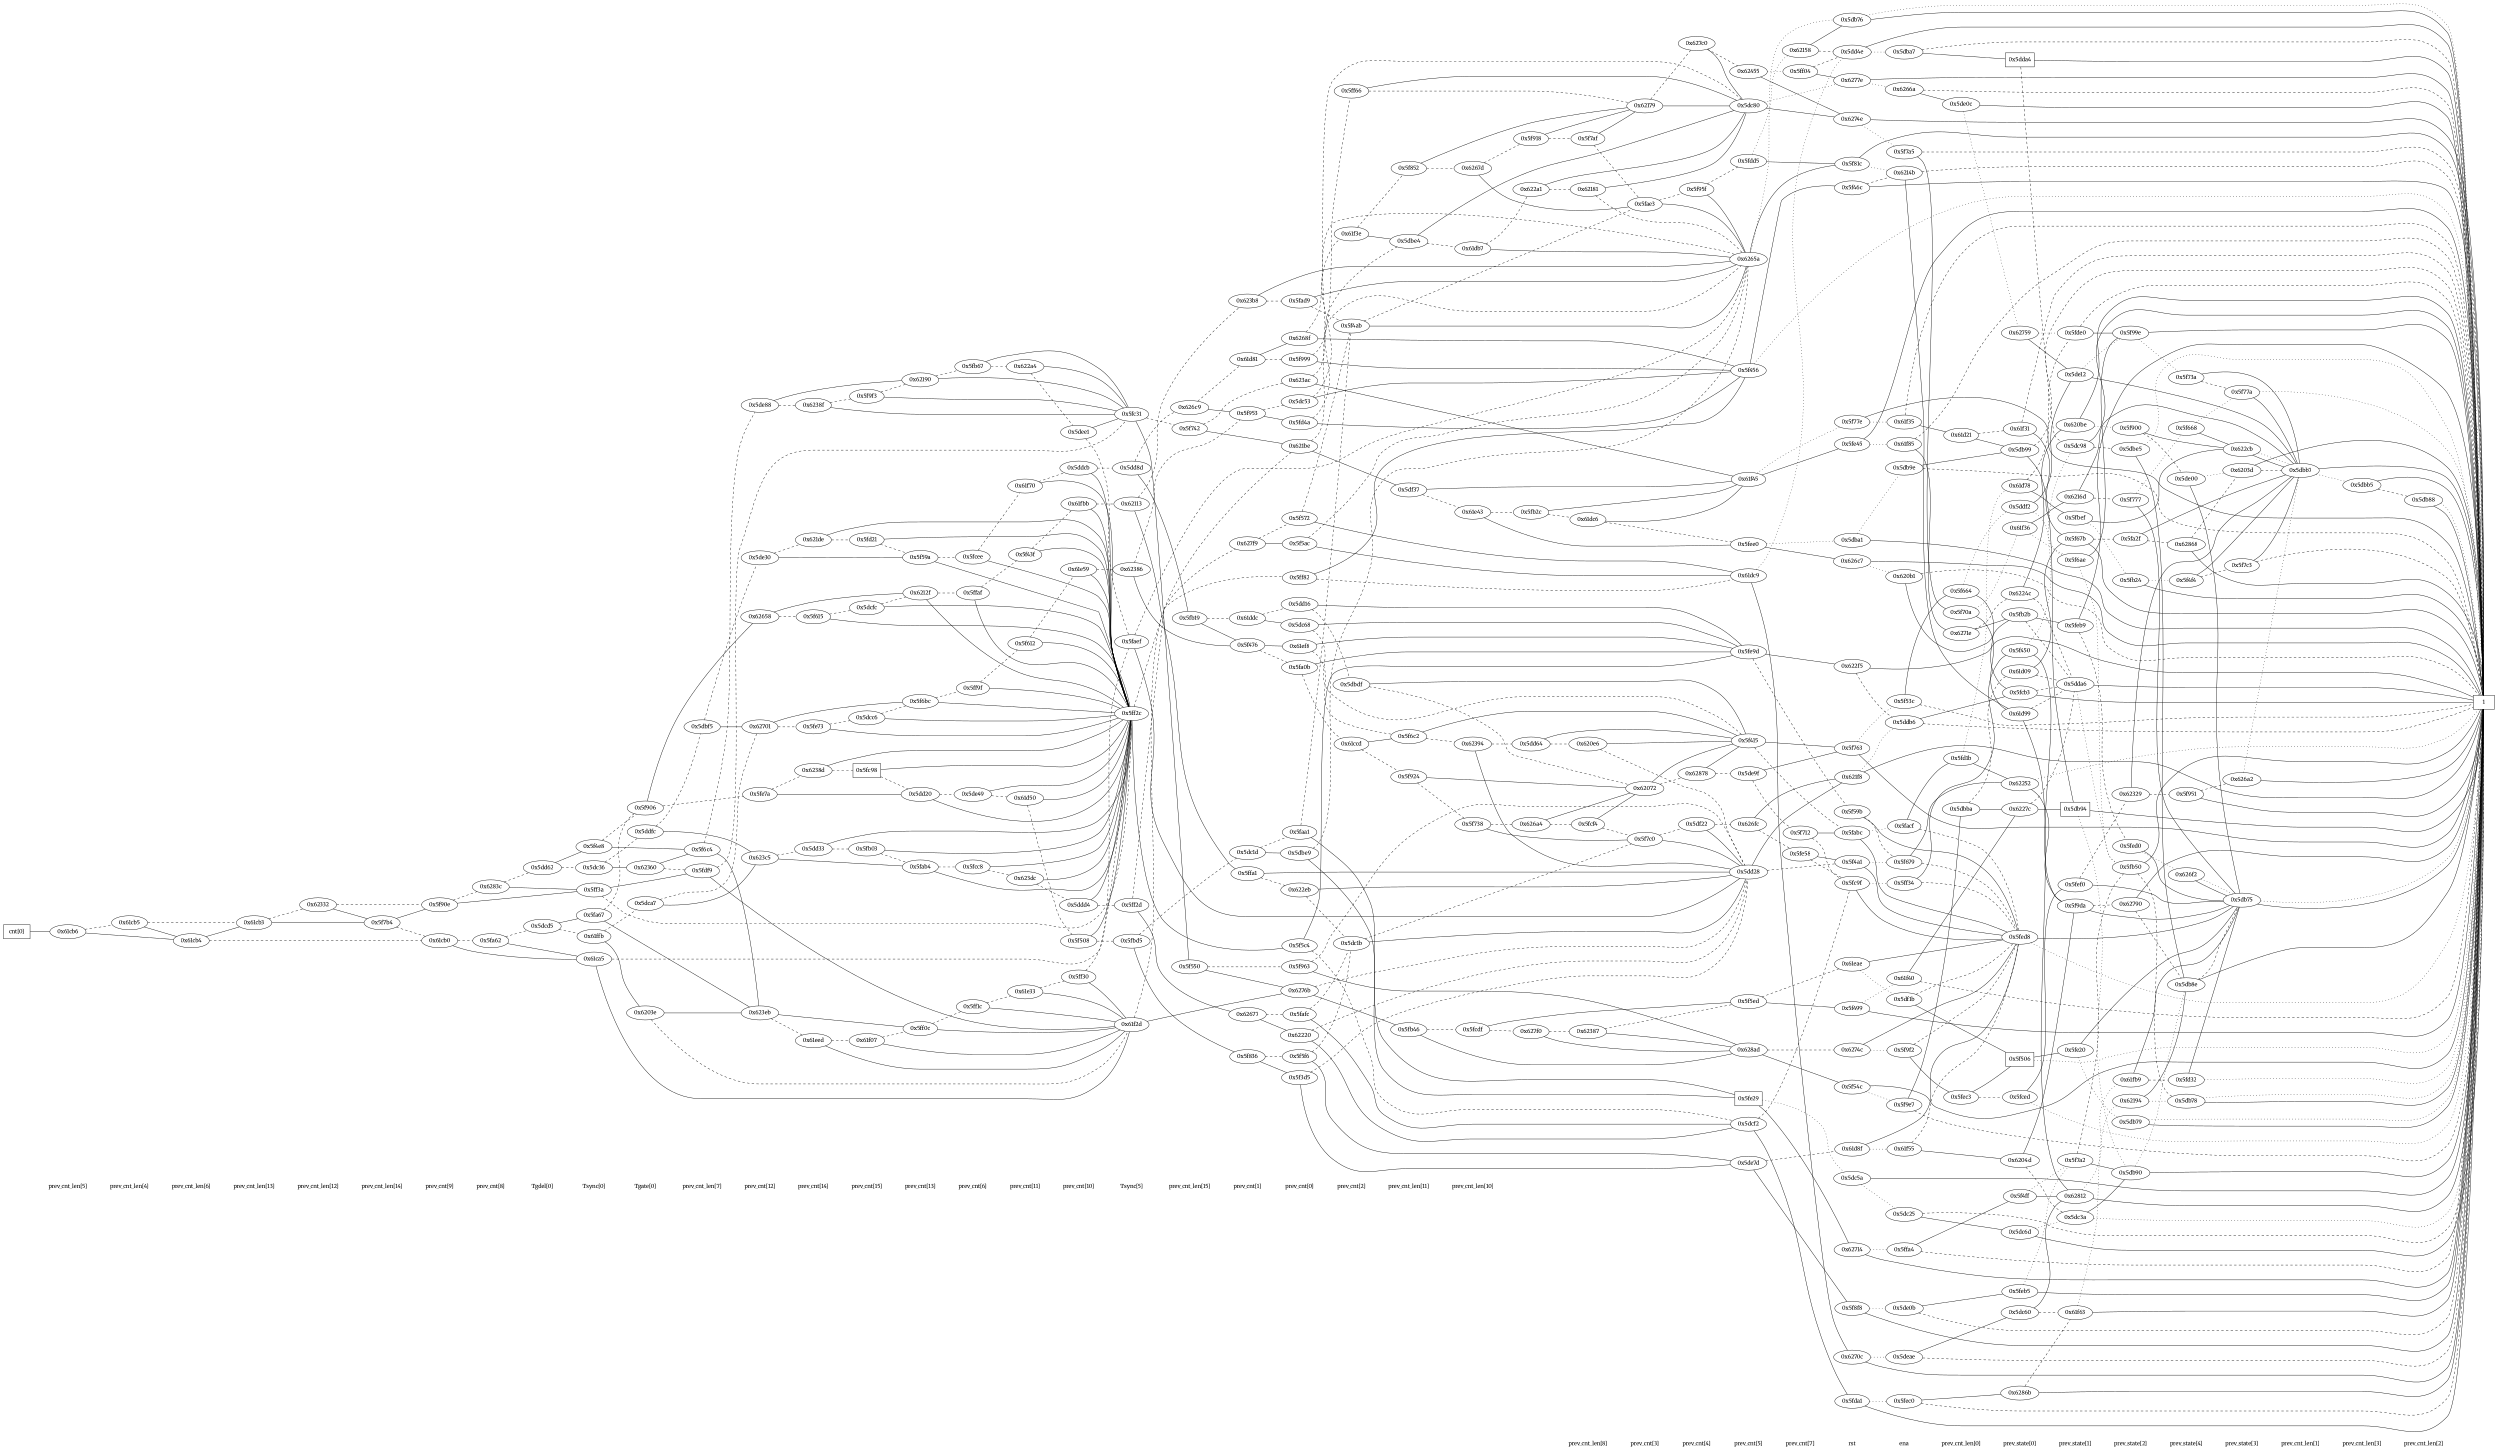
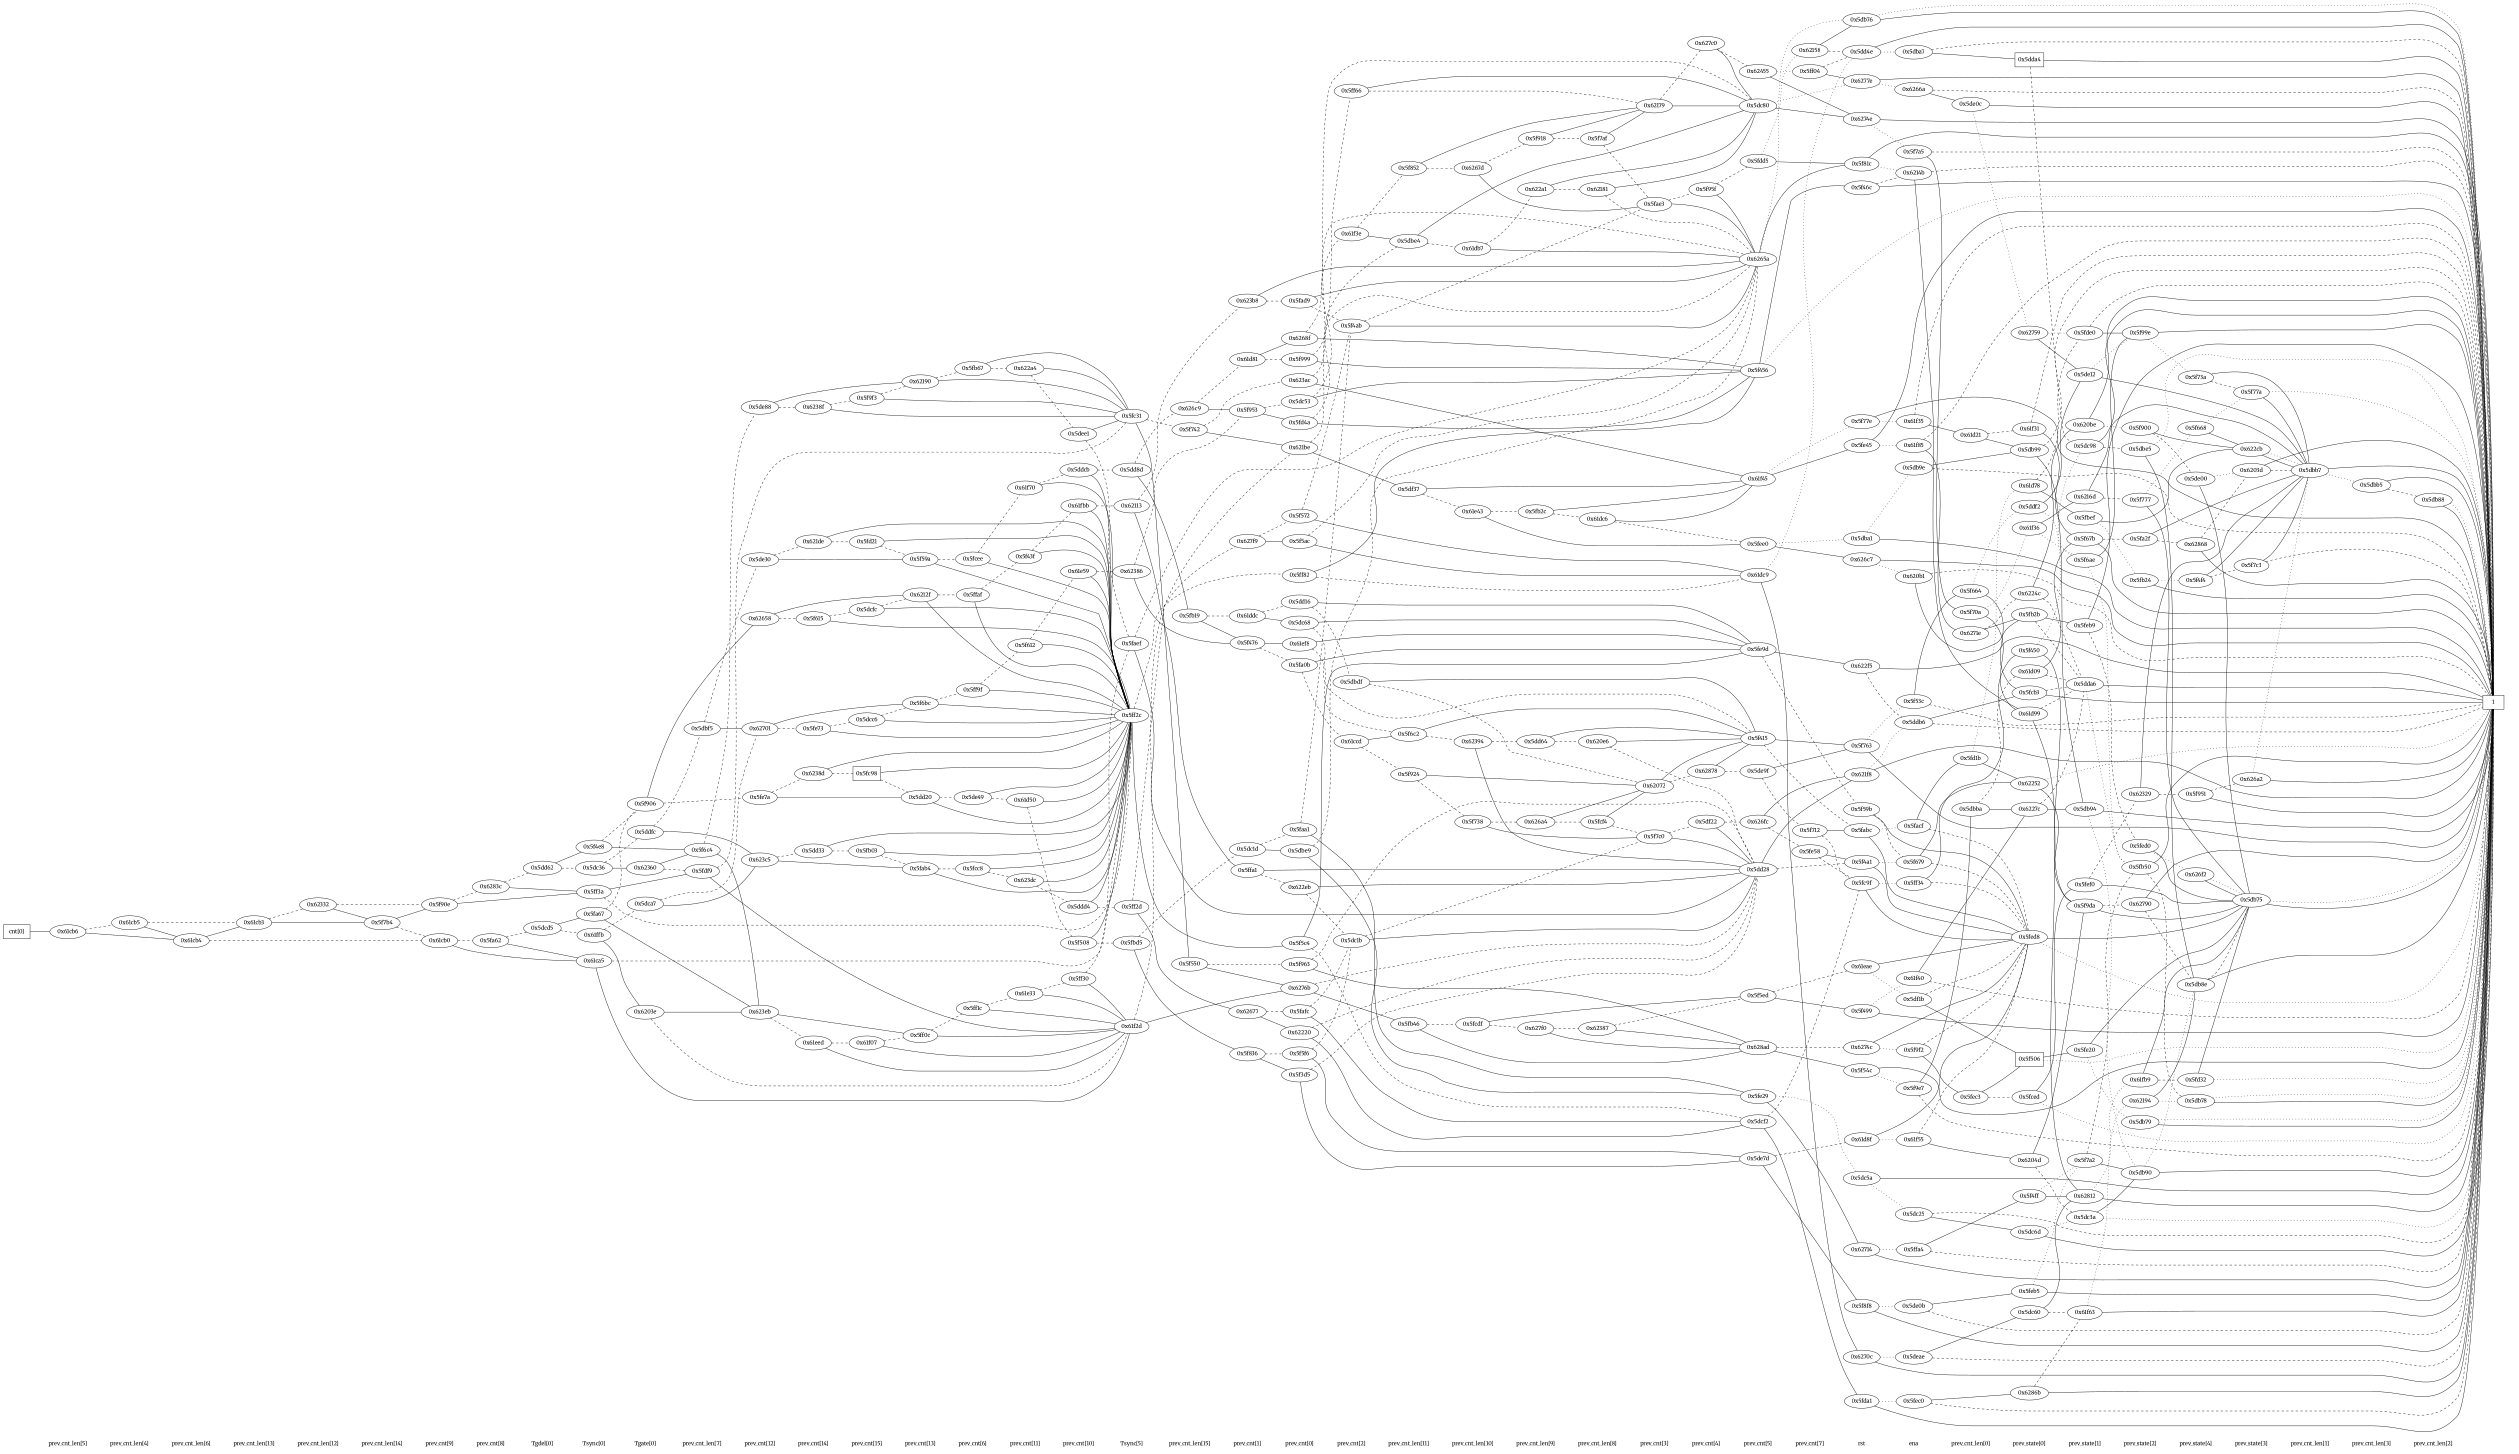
(2075, 809) -> (2085, 809)
(1749, 1099) -> (1758, 1096)
none -> (1536, 1444)
